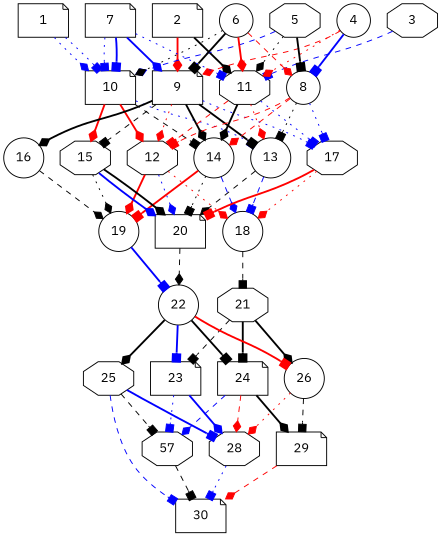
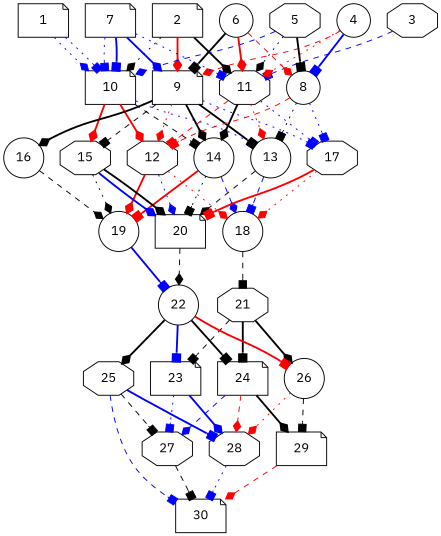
(185, 51) -> (148, 50)
(266, 117) -> none
(167, 449) -> (167, 449)
